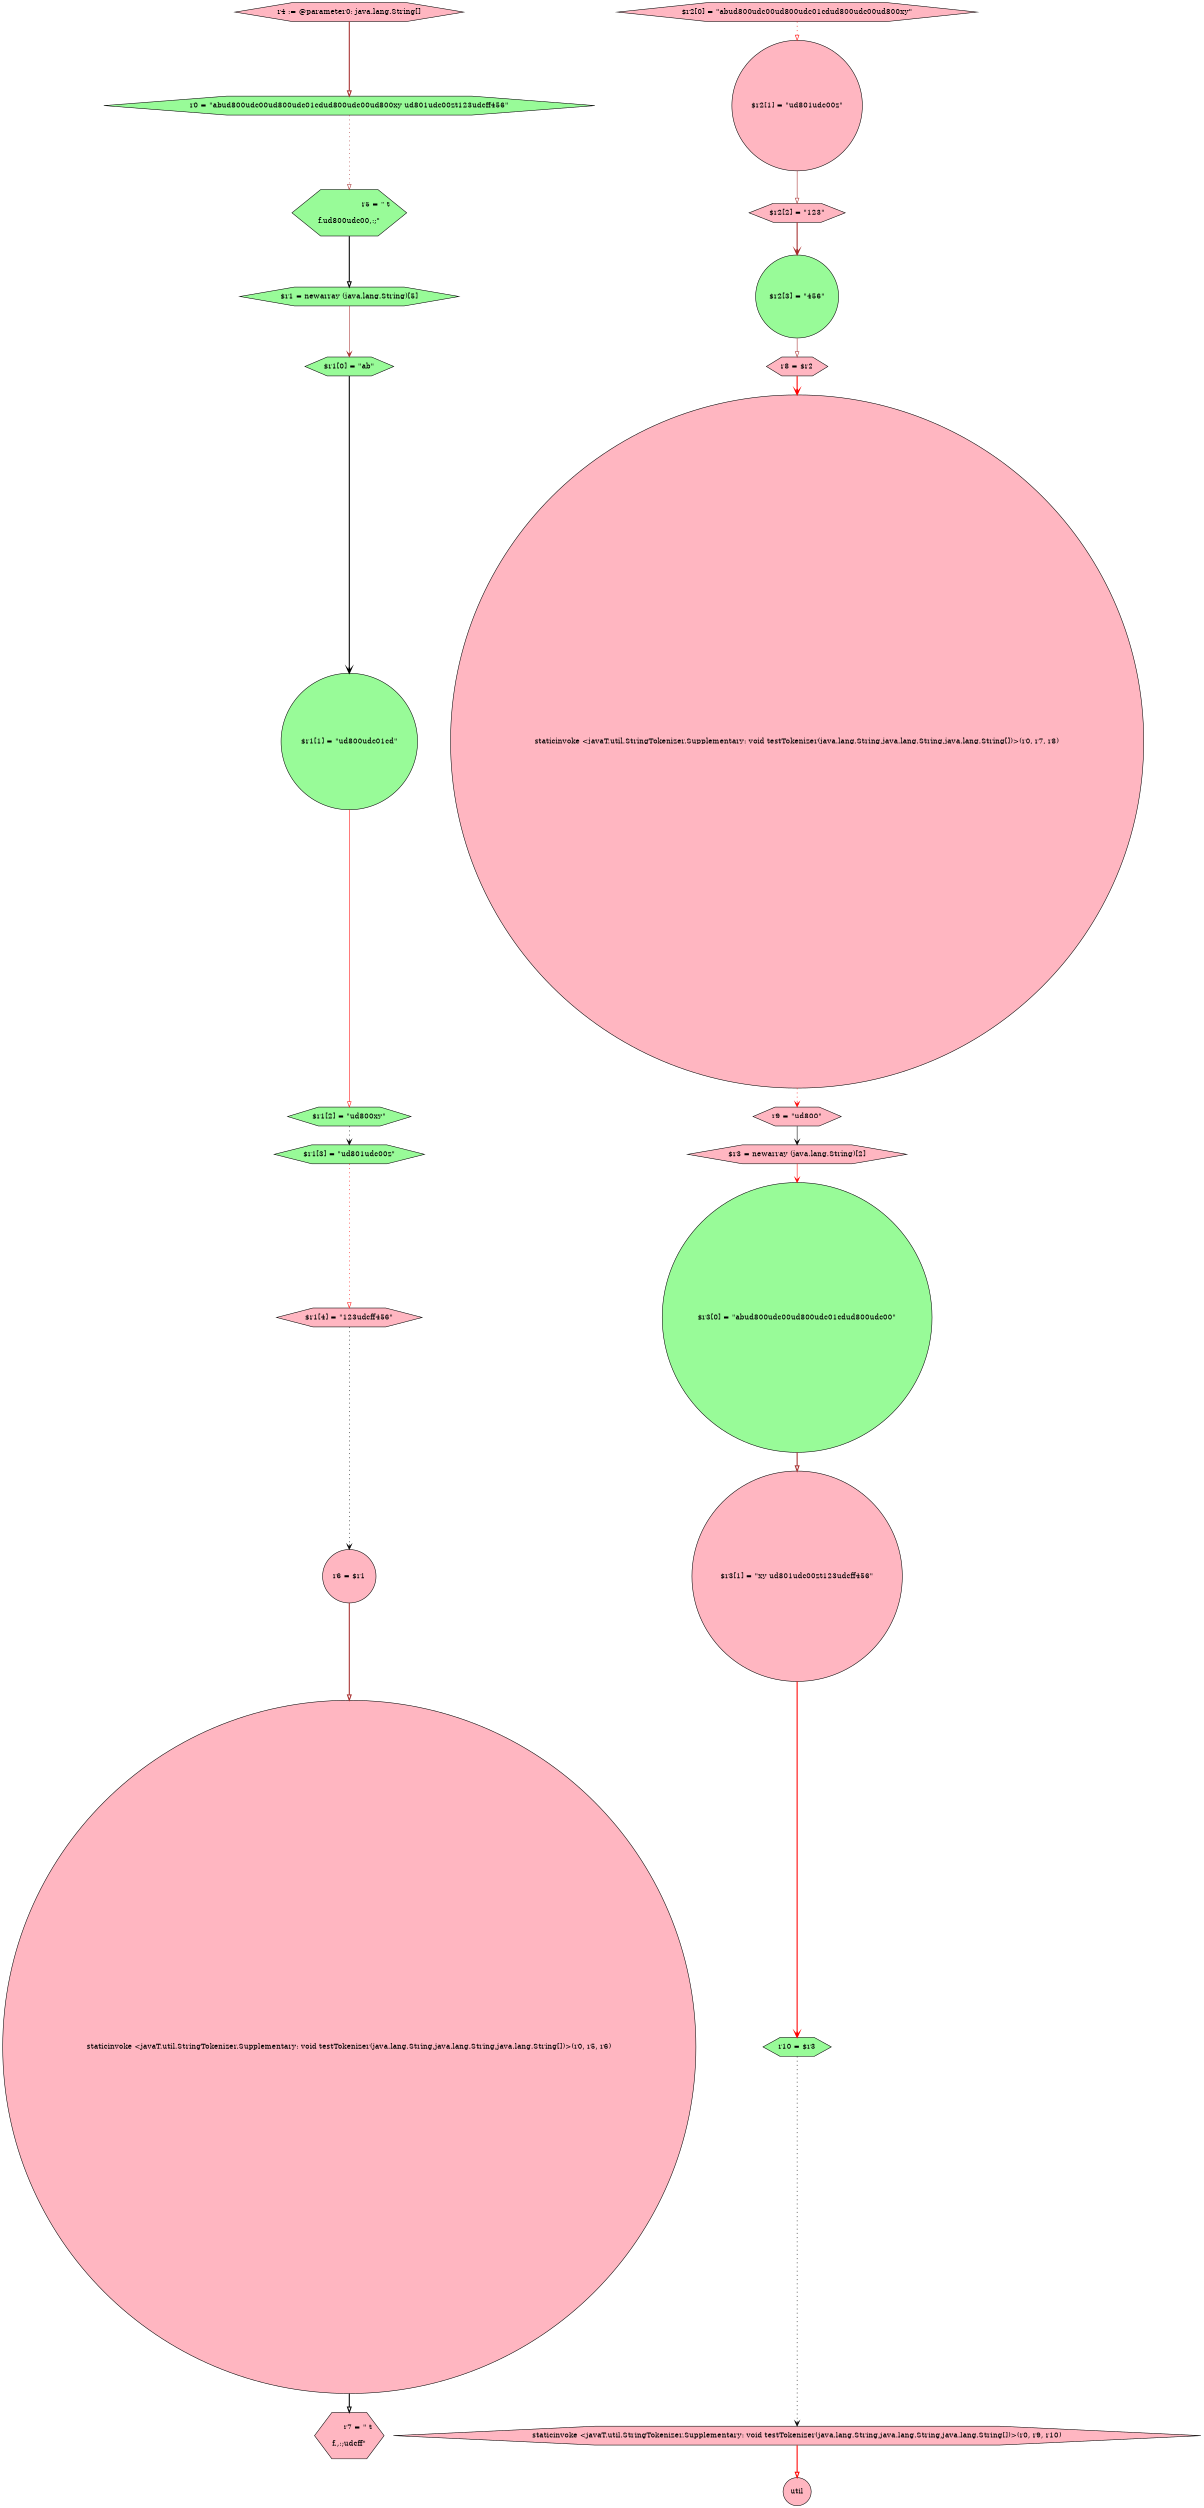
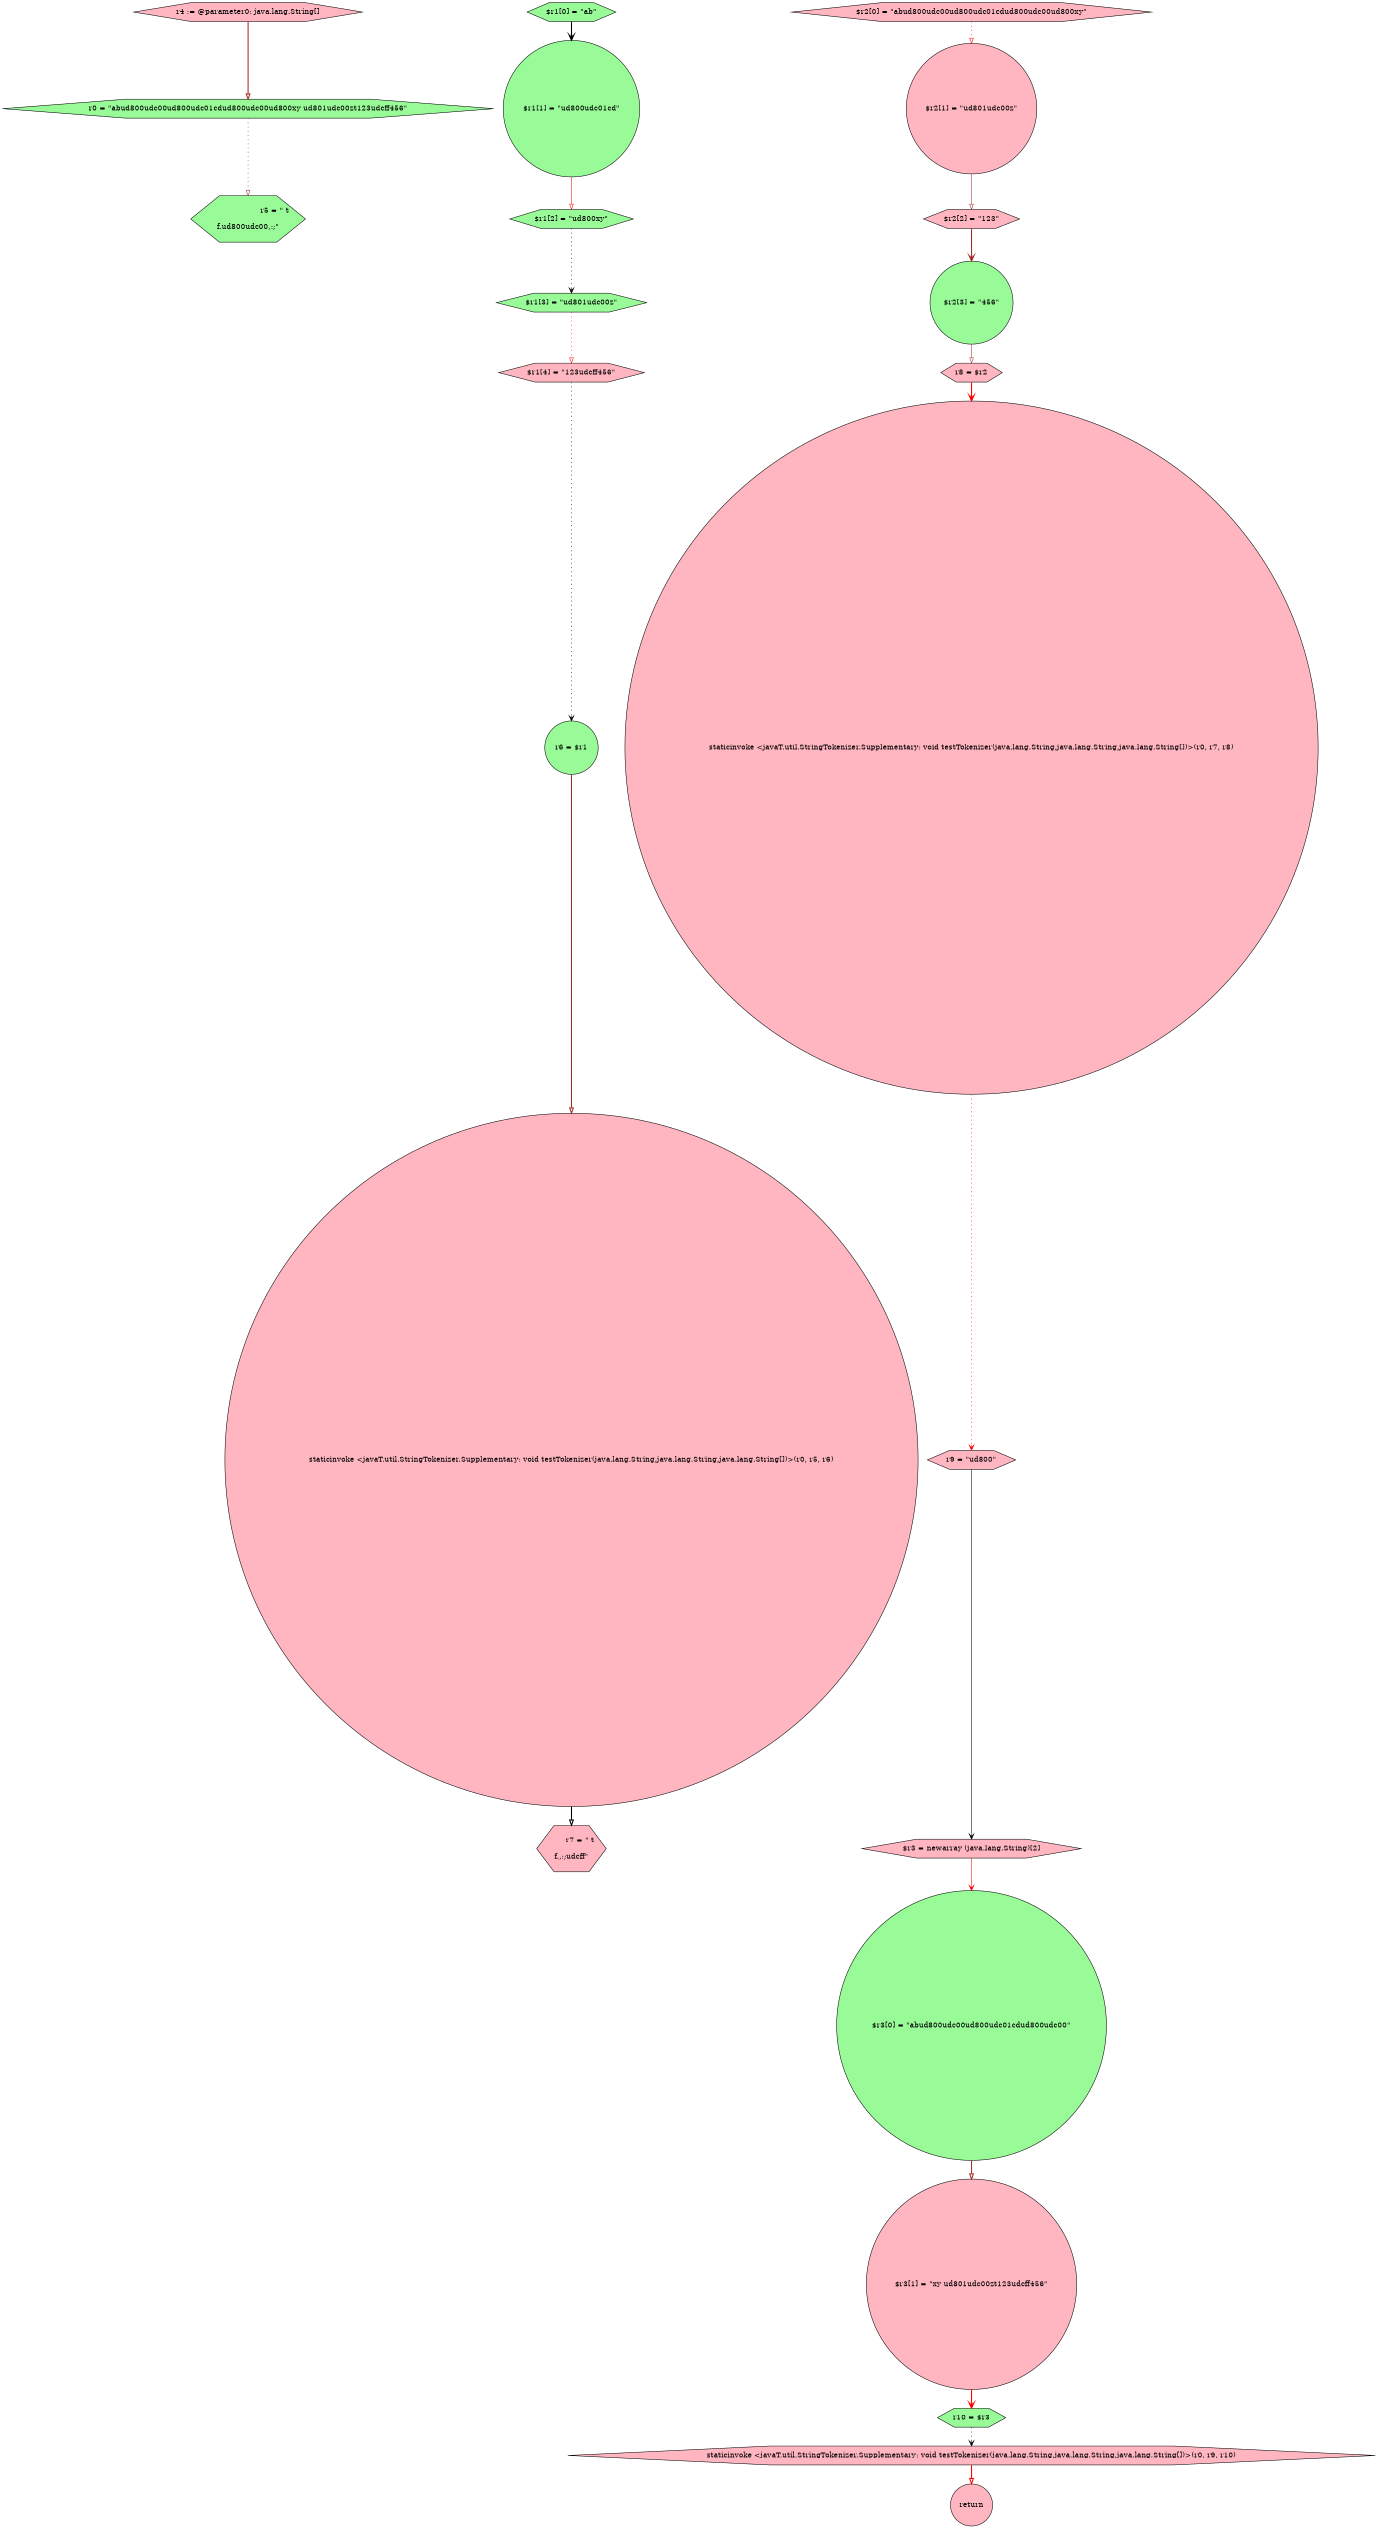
(349, 296) -> none
(349, 1576) -> (572, 748)
(797, 2492) -> (972, 2505)
